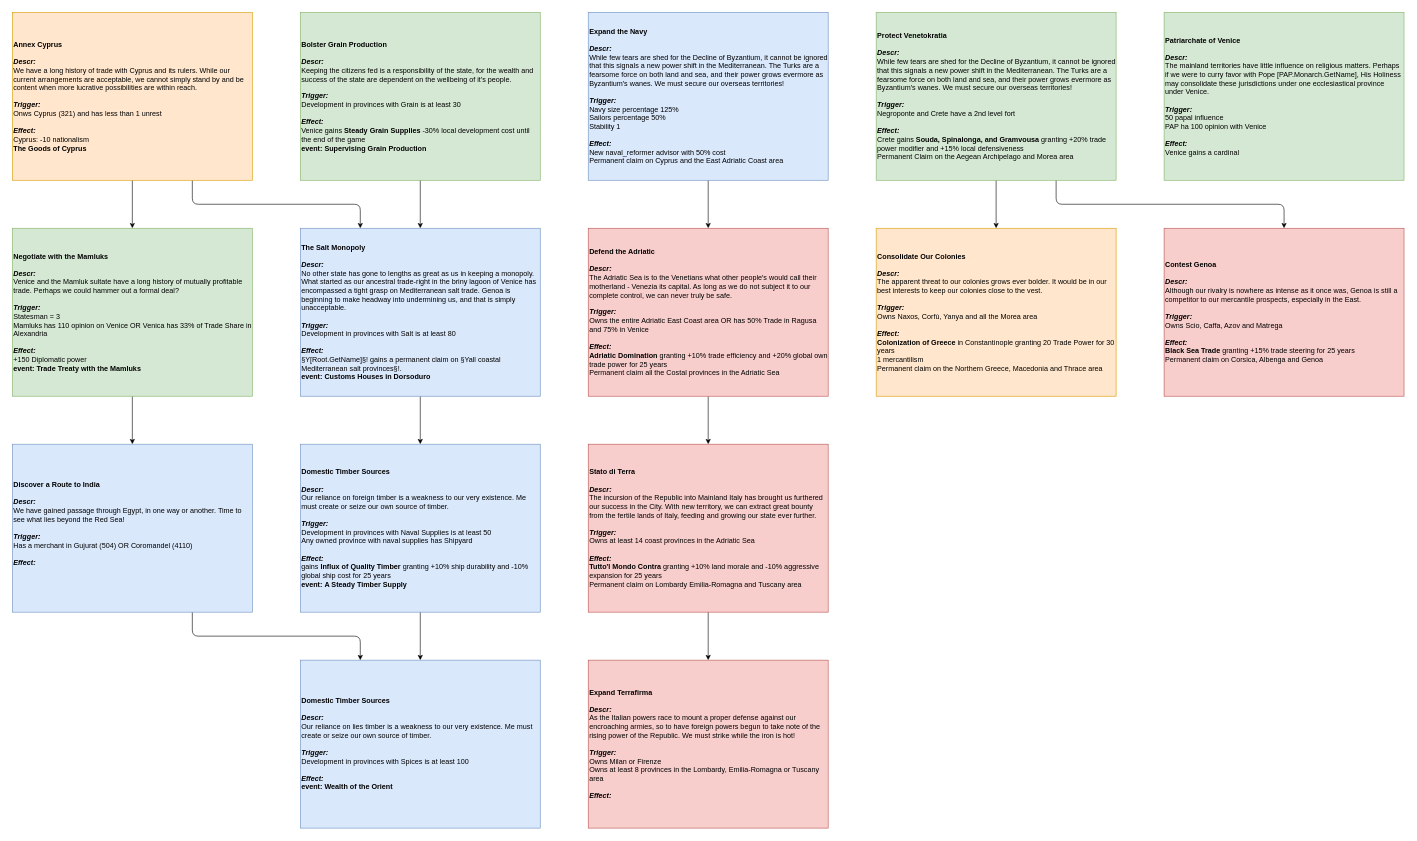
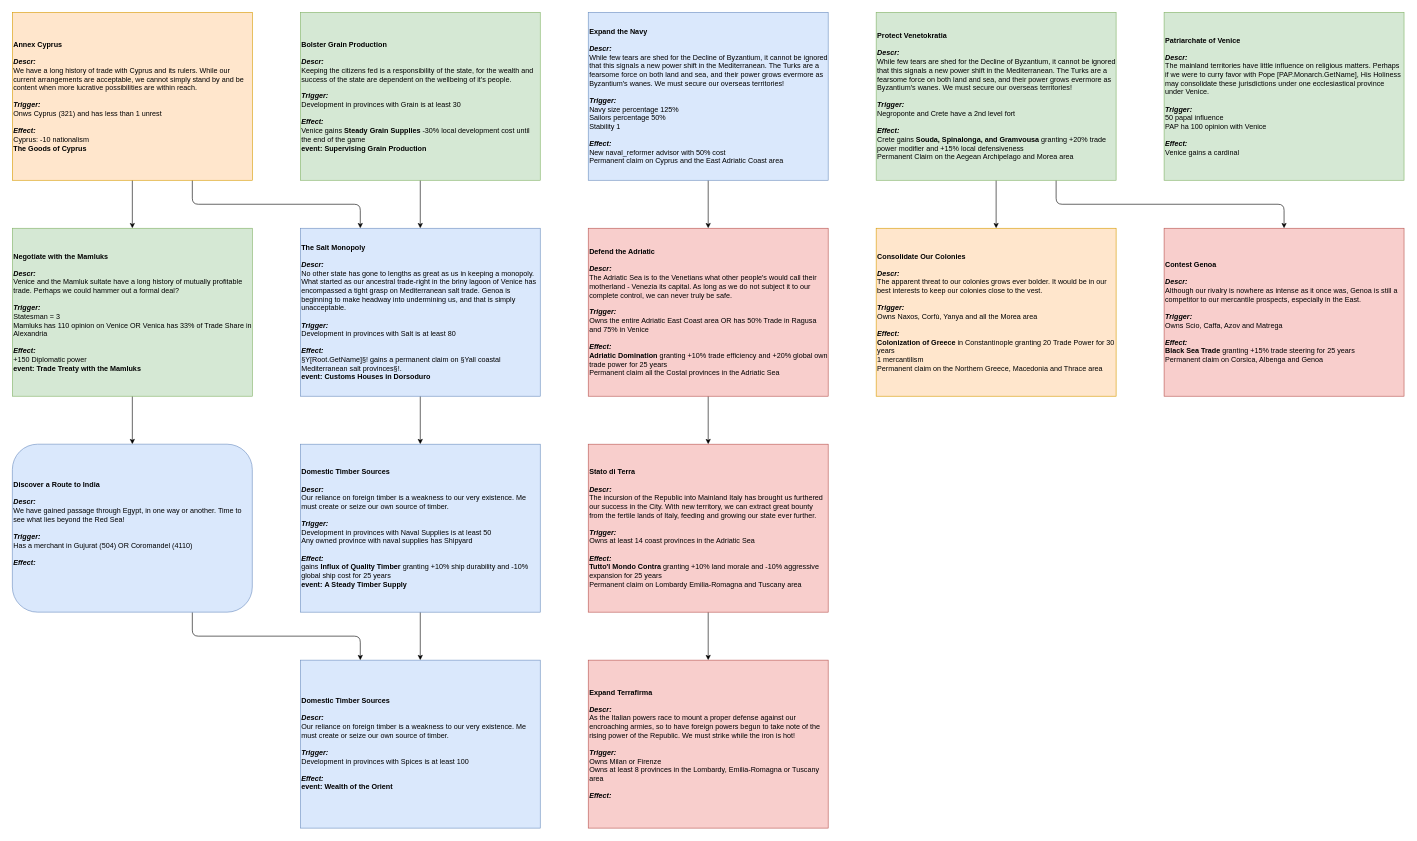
(132, 528) -> (132, 528)
(421, 744) -> (421, 744)
